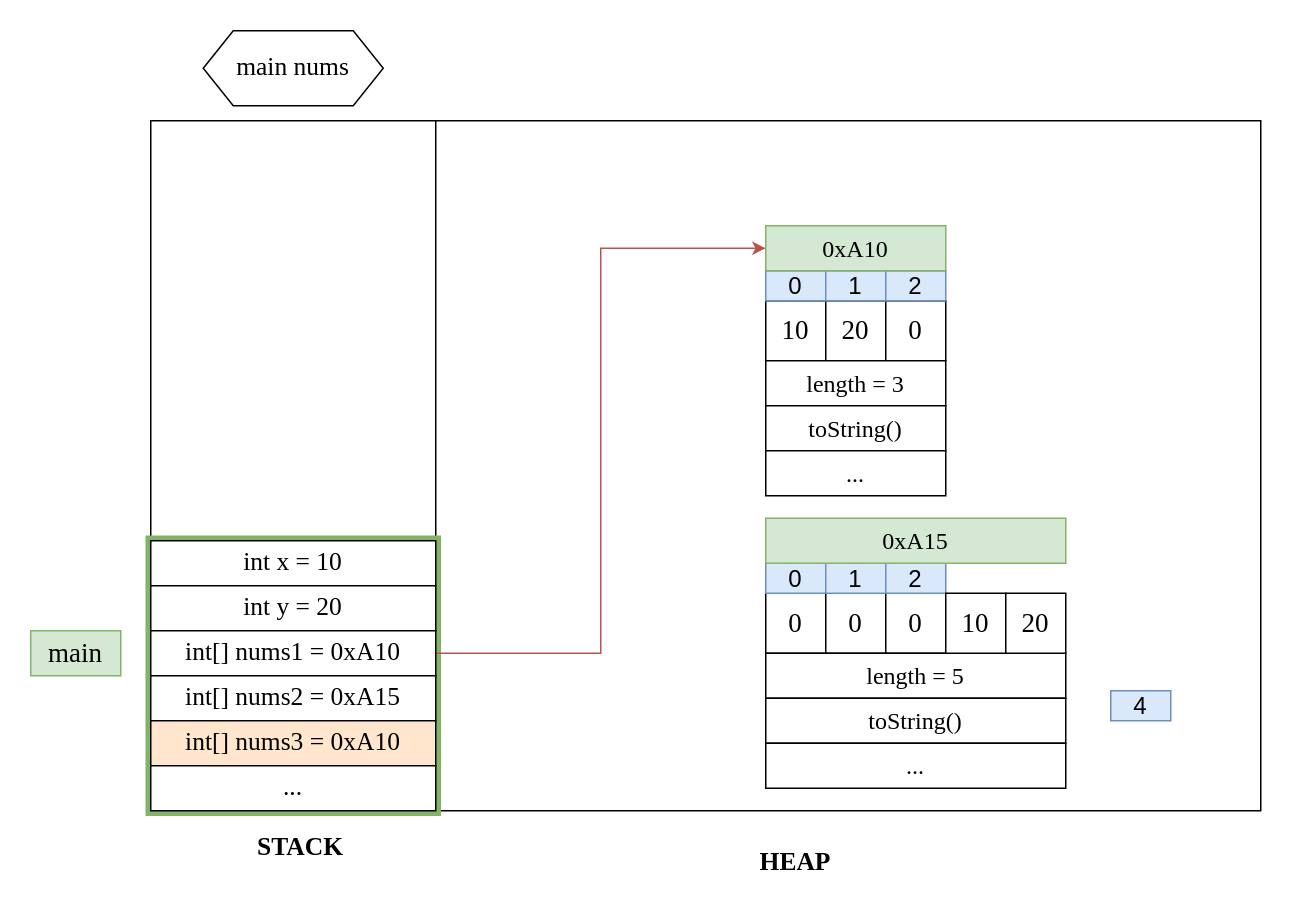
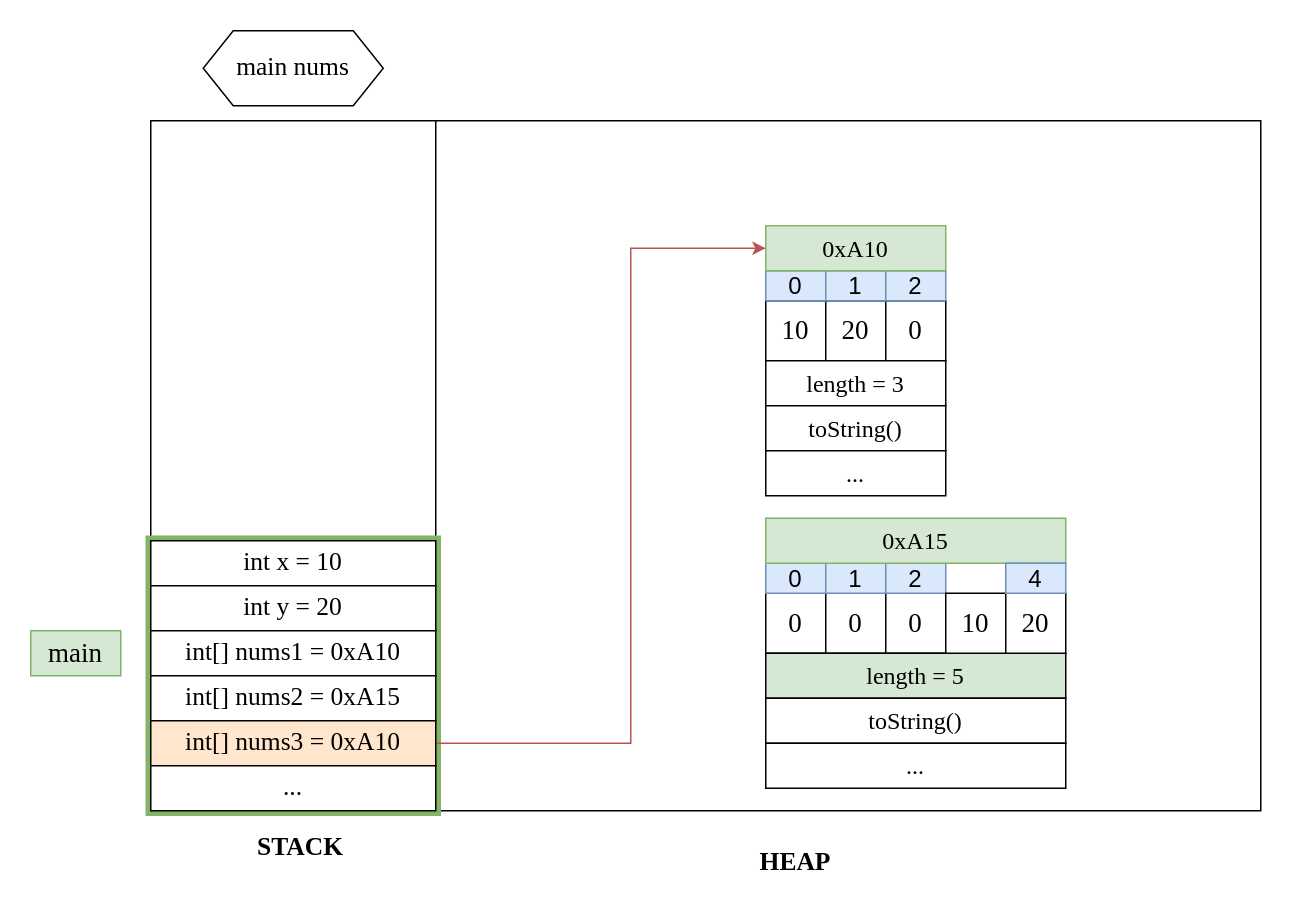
(601, 520) -> none
none -> (631, 595)
(916, 676) -> (916, 676)
(1141, 706) -> (1036, 578)
